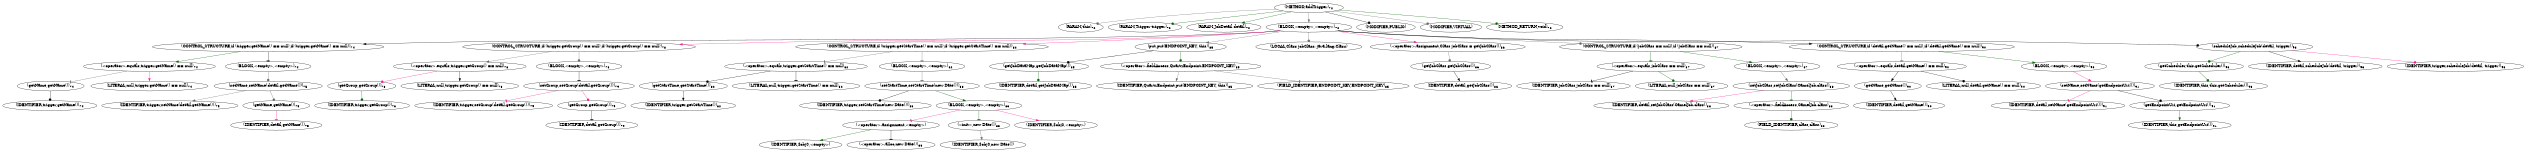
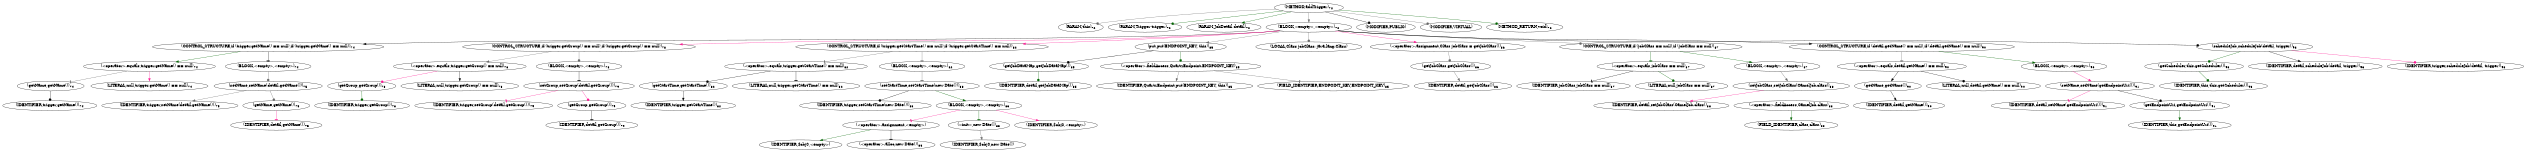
(1456, 75) -> (1456, 75)
(1791, 95) -> none
(1791, 114) -> (1791, 114)
